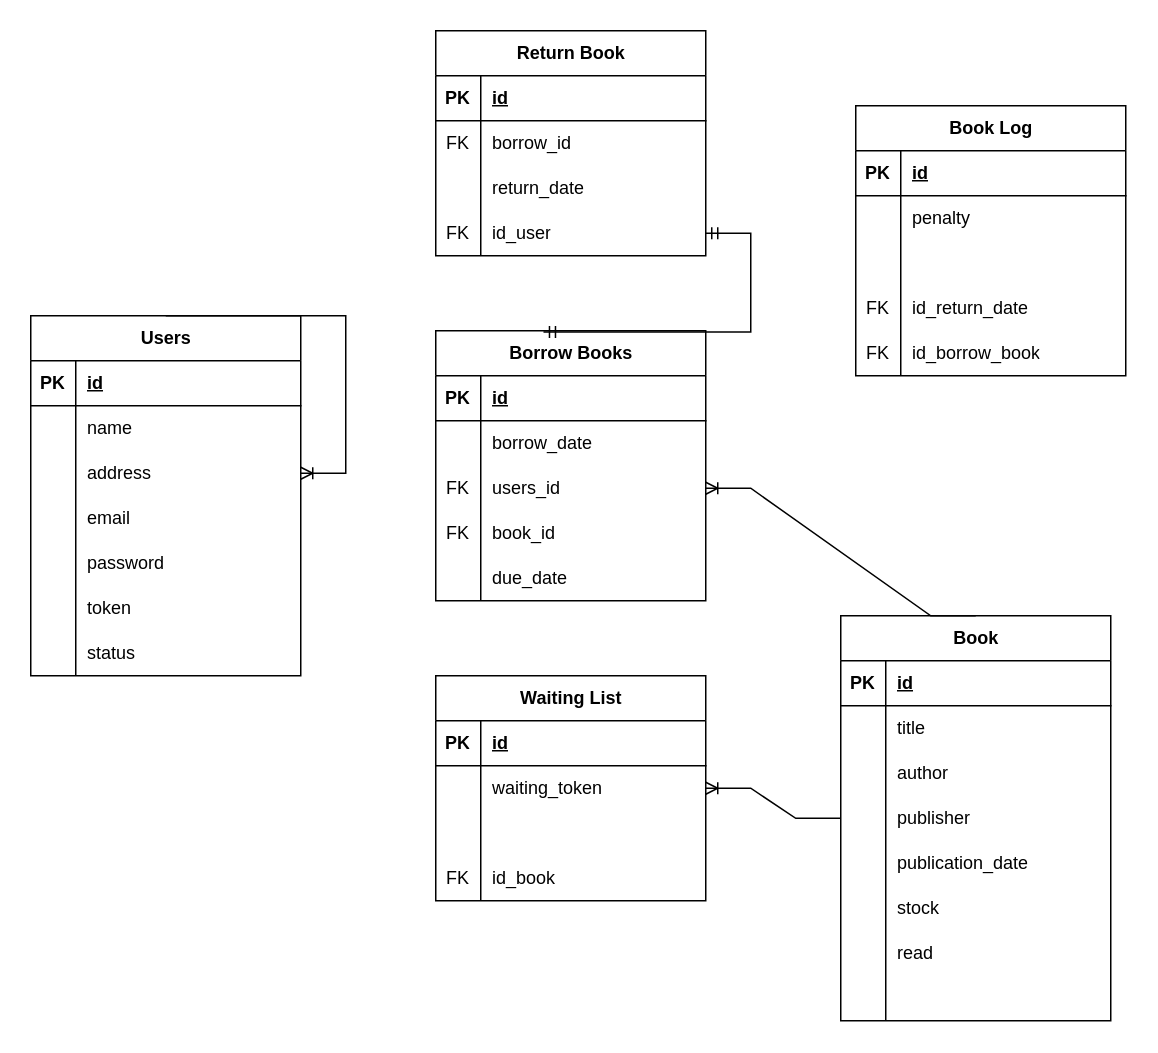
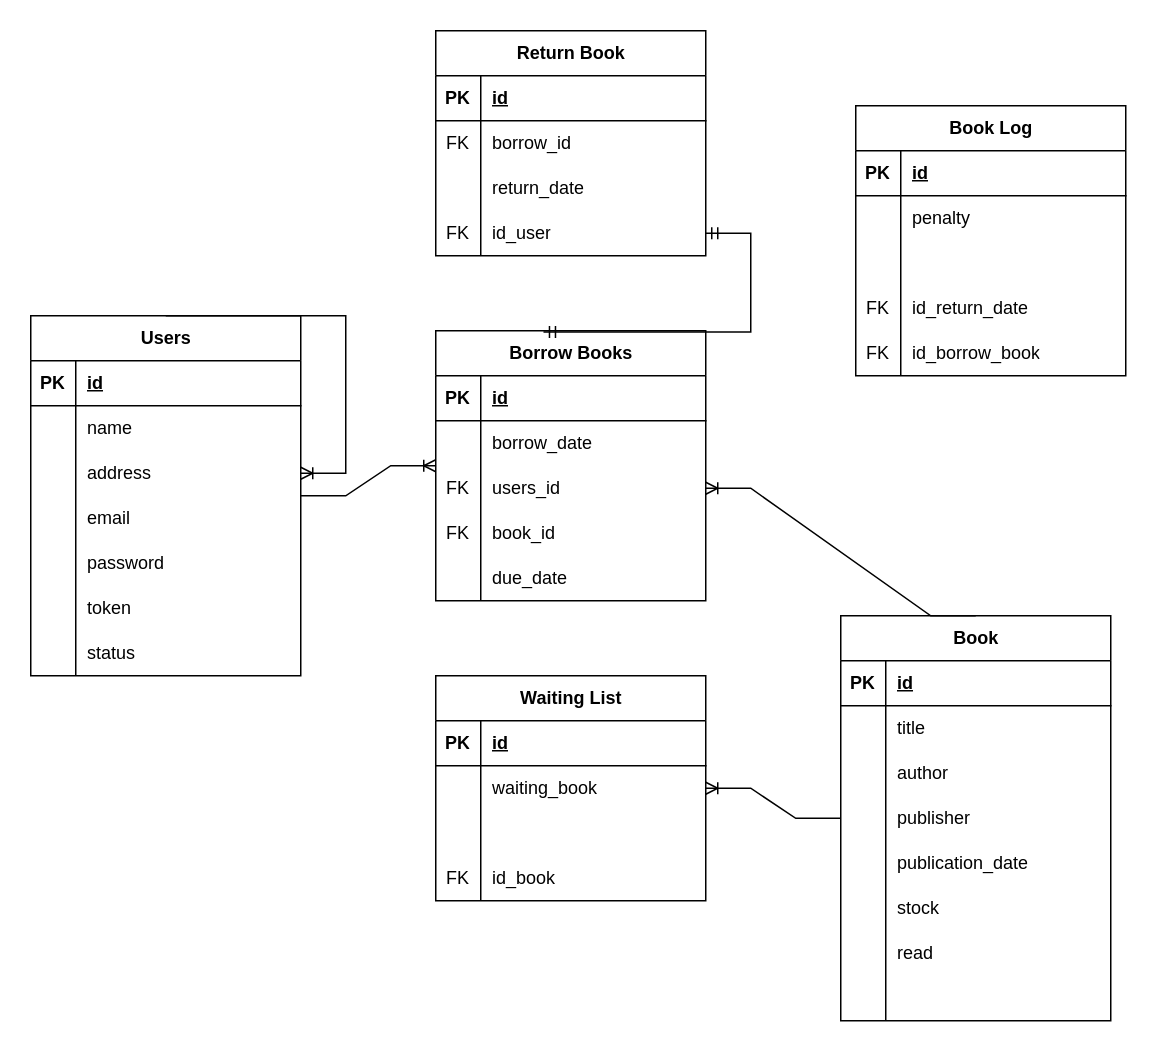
none -> (367, 481)
(554, 788) -> (549, 788)
